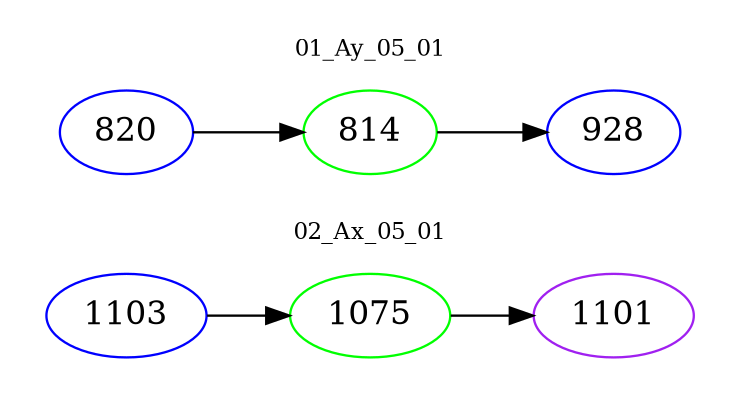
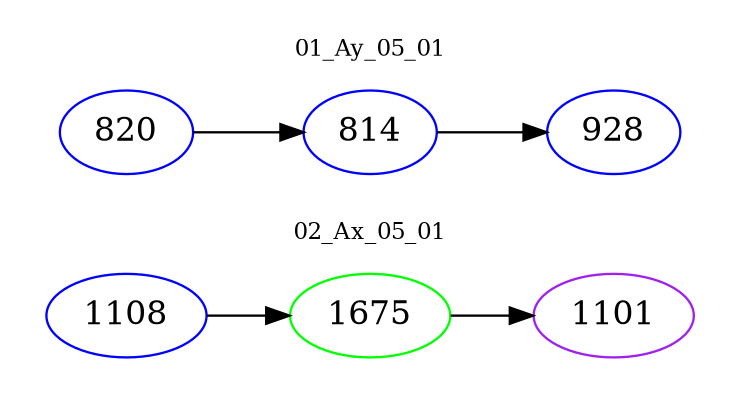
(370, 132) -> (370, 132)
(126, 316) -> (126, 316)
(370, 316) -> (370, 316)
